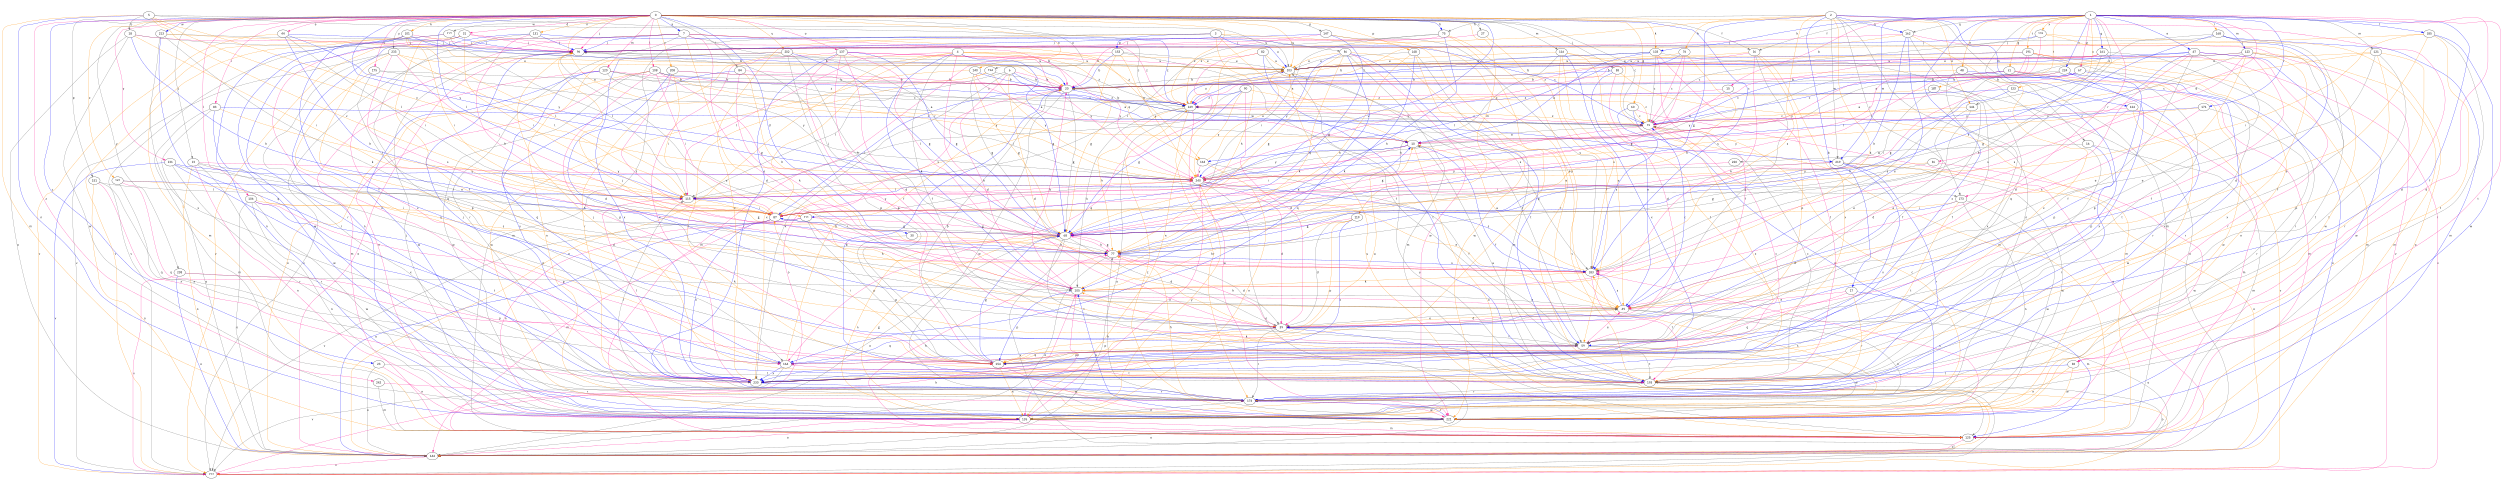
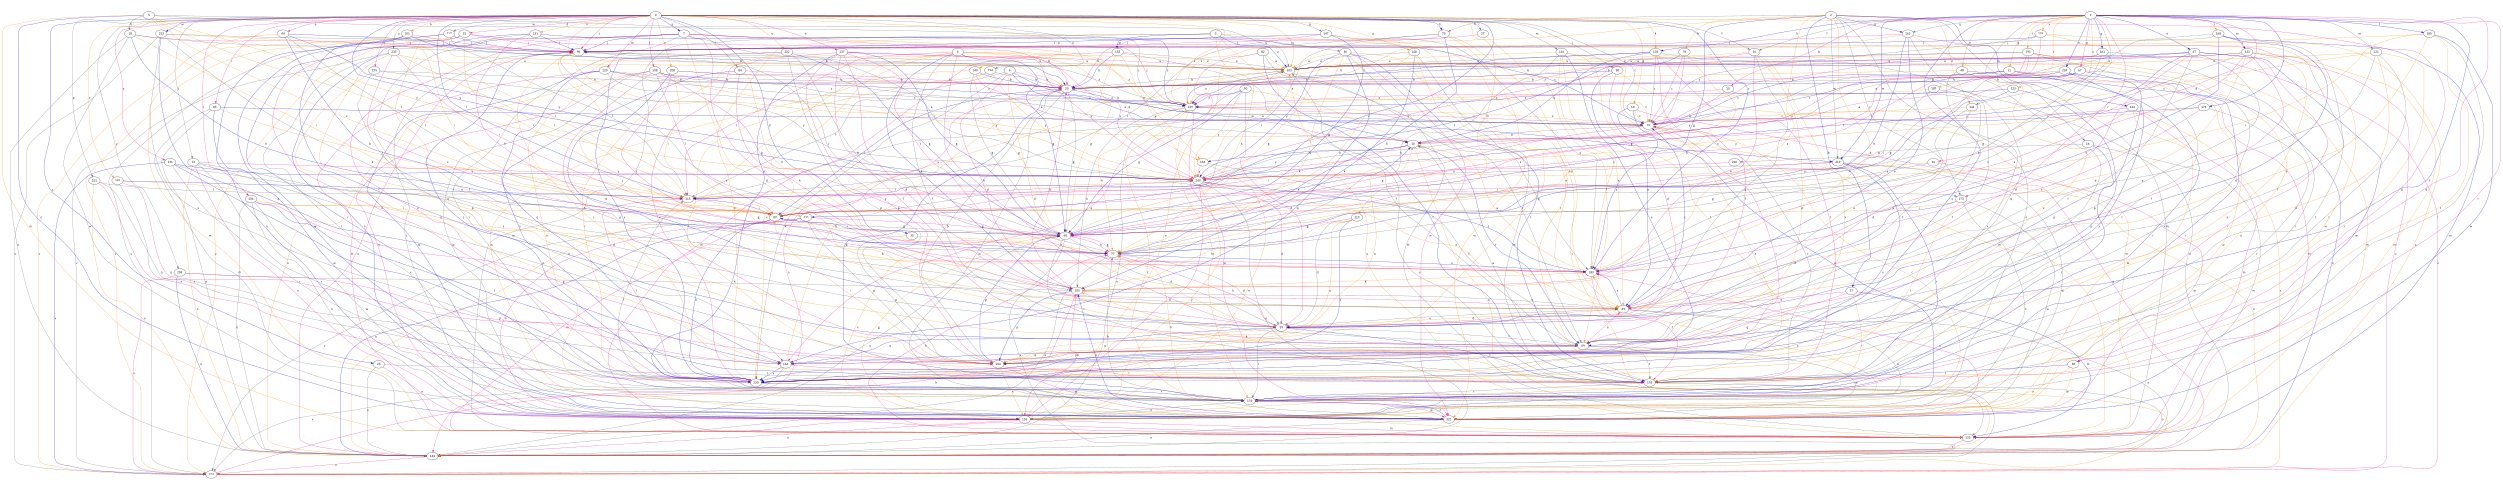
(295, 196) -> (15, 312)
(1657, 204) -> (1940, 197)
(379, 383) -> none
